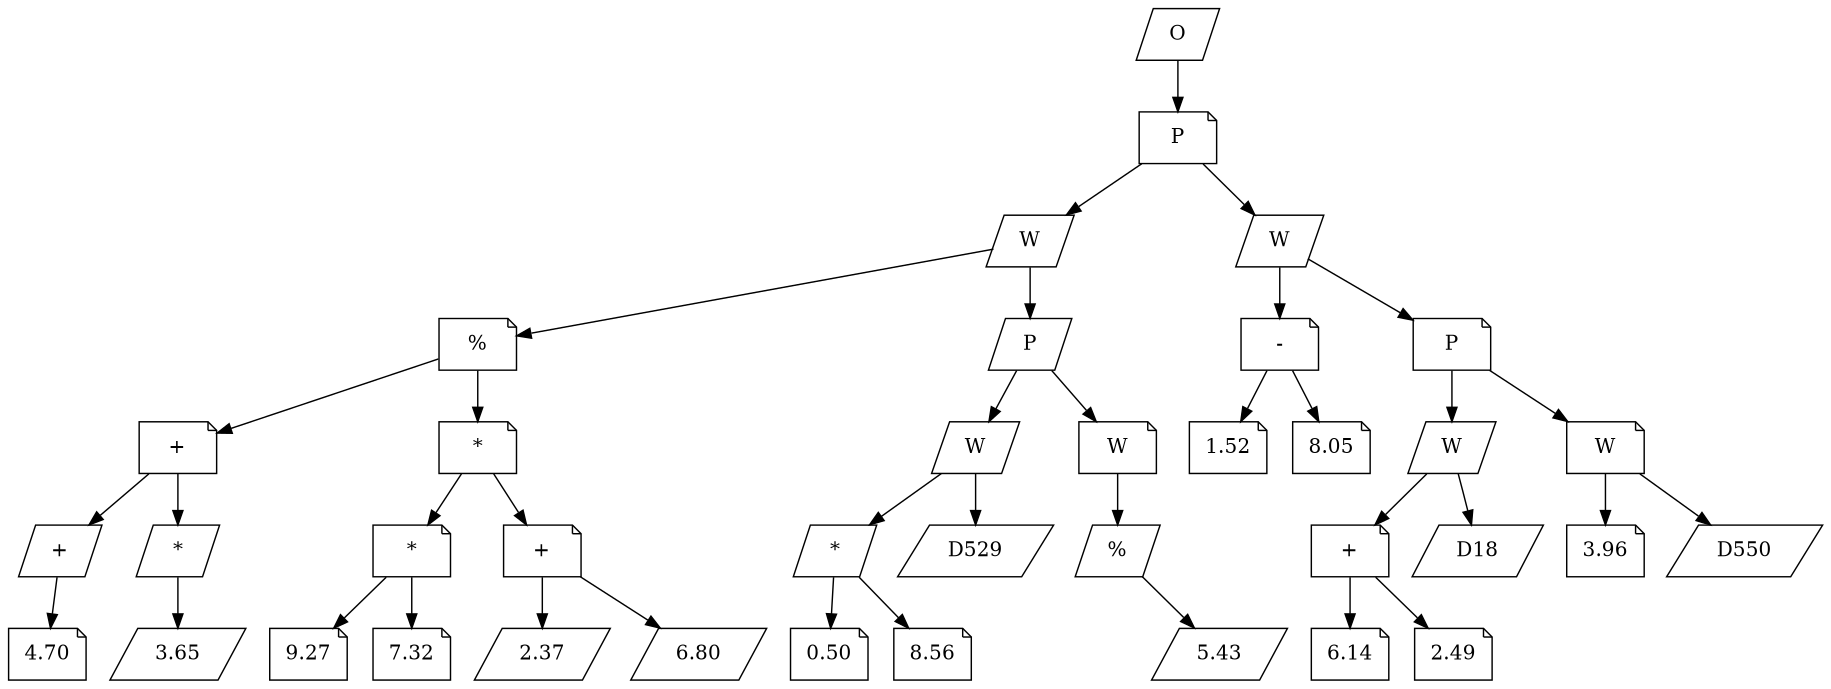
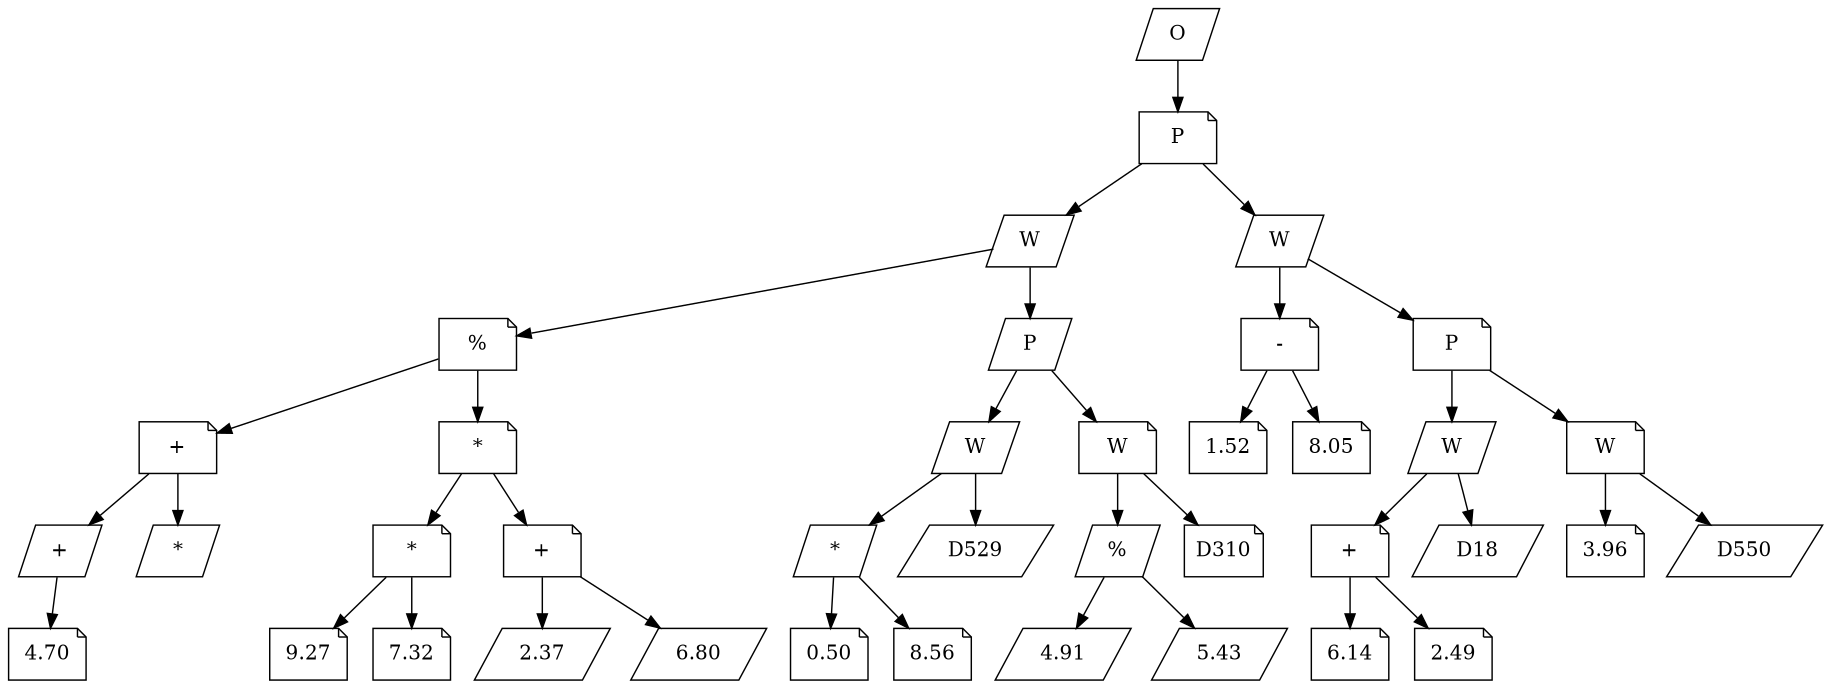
none -> (1224, 551)
(178, 654) -> none
none -> (1063, 654)
